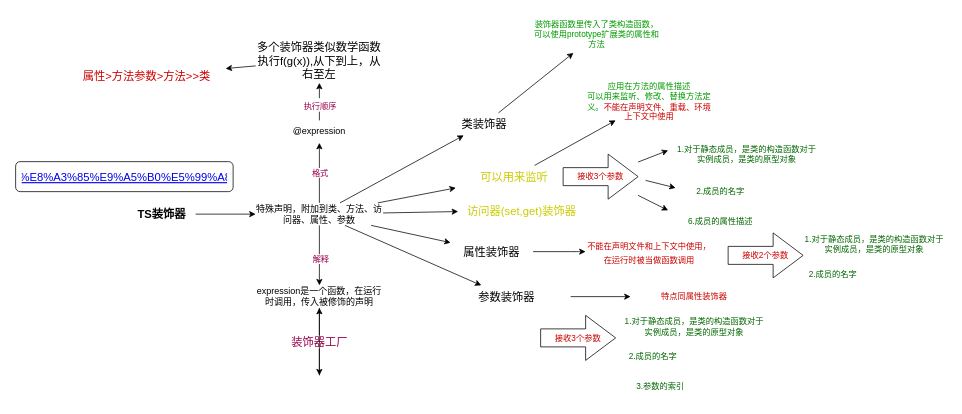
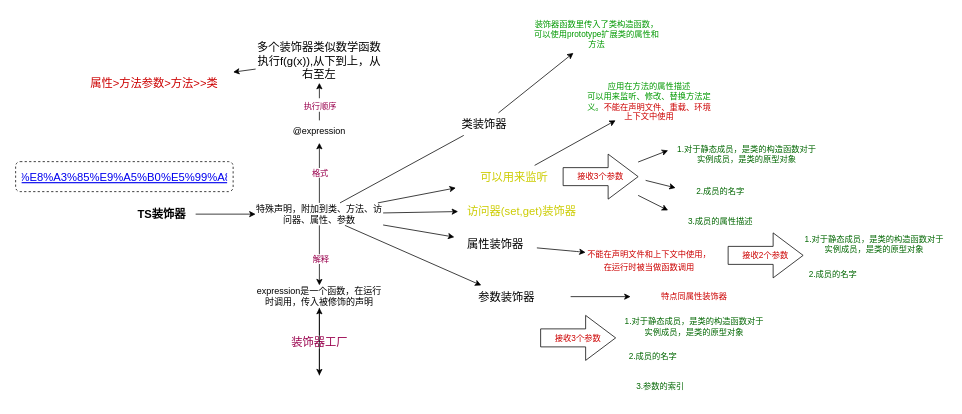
(147, 75) -> (154, 83)
(458, 139) -> (460, 137)
(124, 177) -> (124, 177)
(720, 222) -> (720, 222)
(492, 252) -> (495, 244)
(649, 252) -> (649, 259)
